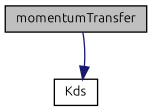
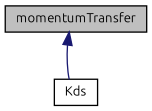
(85, 49) -> (67, 62)
